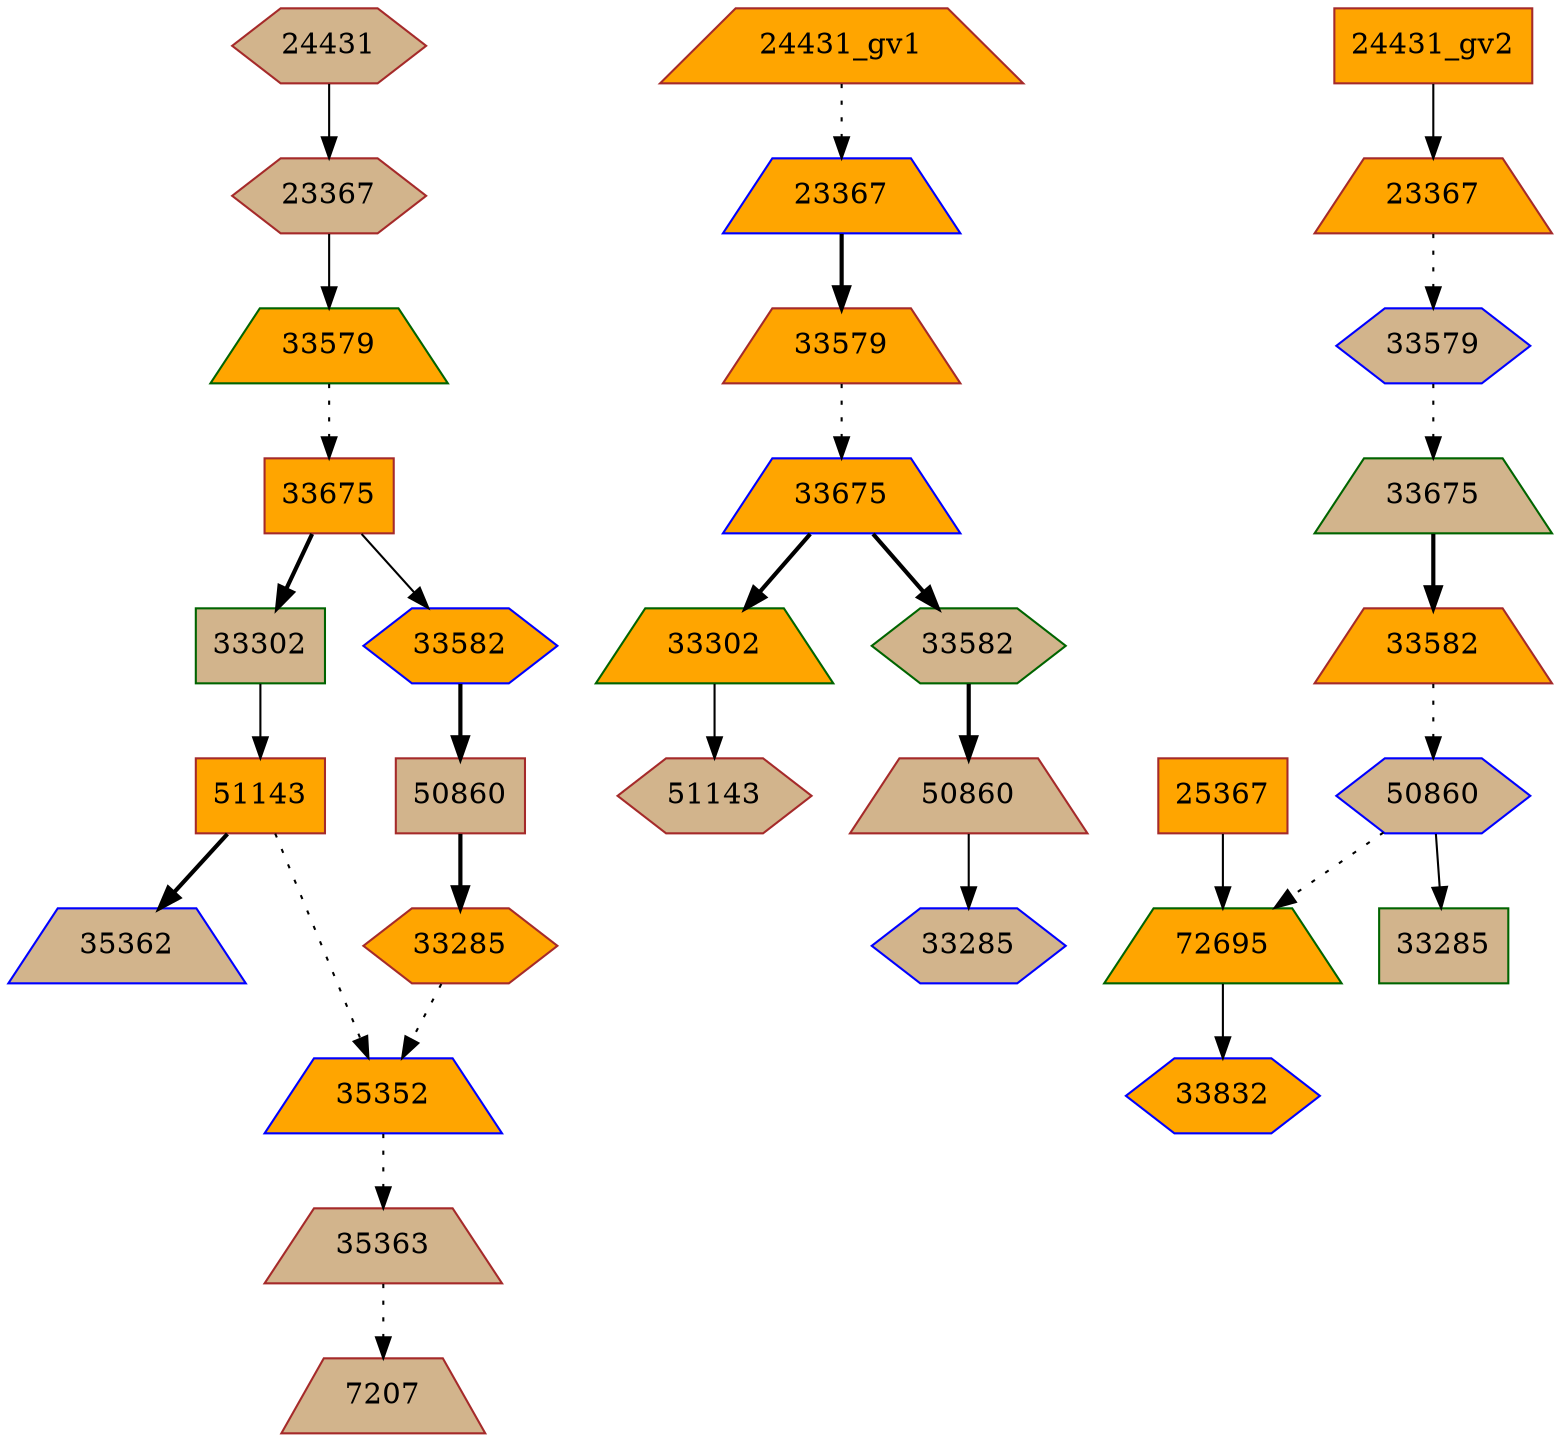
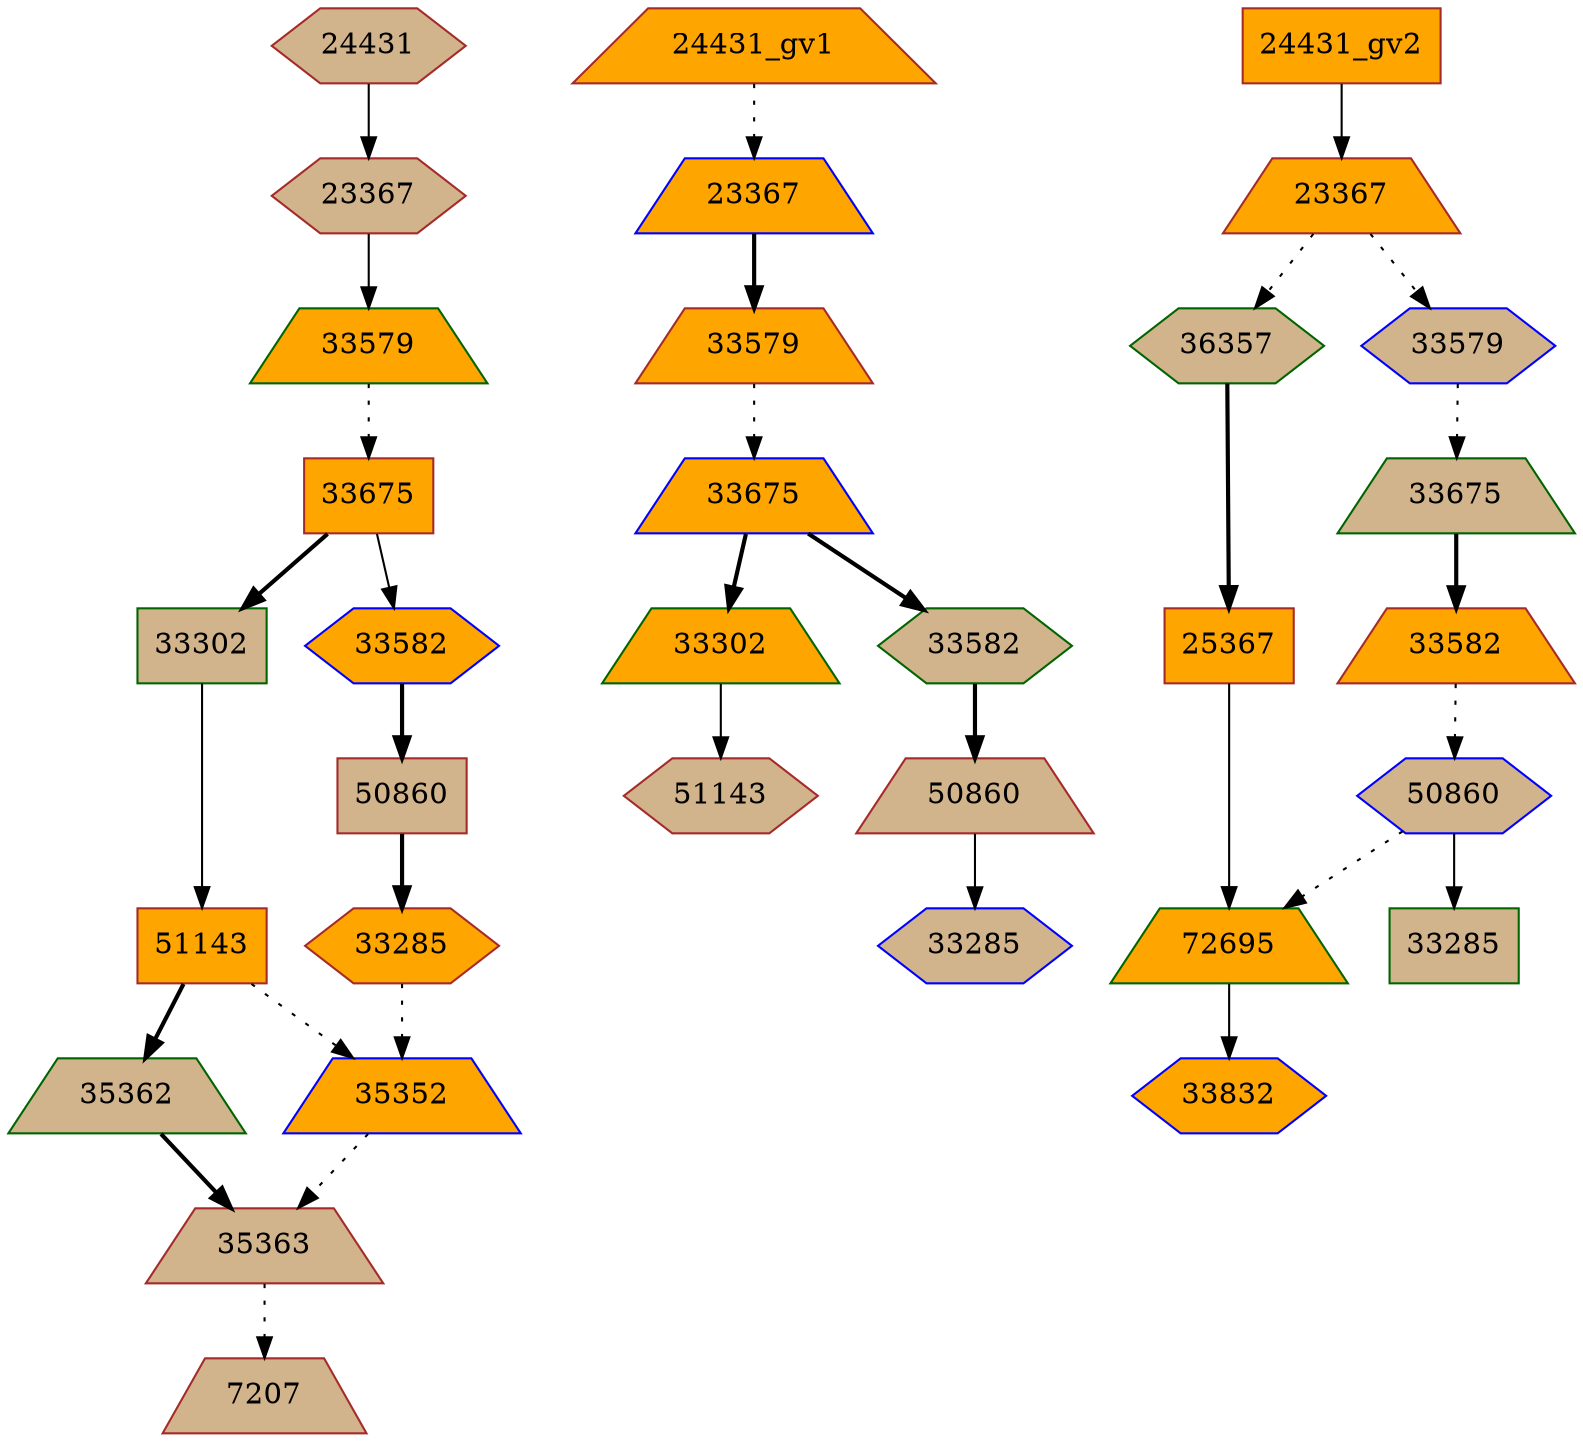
none -> (1227, 346)
(127, 946) -> (127, 1096)
none -> (189, 1163)
